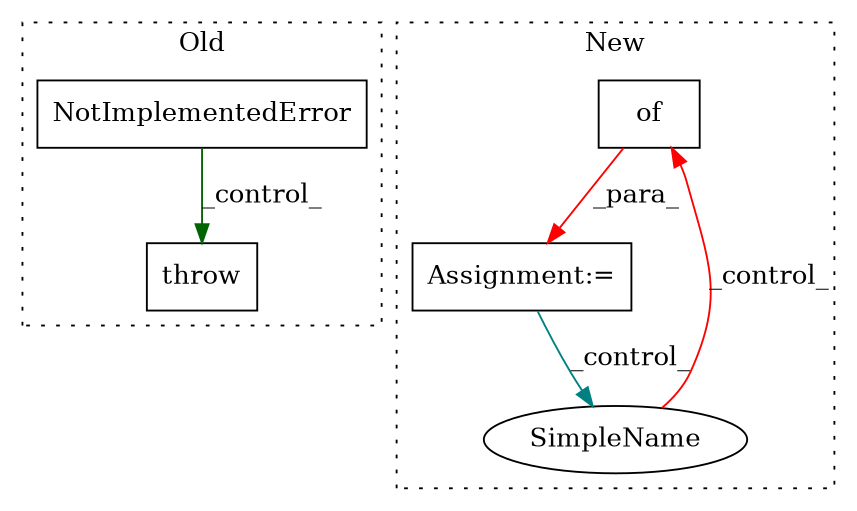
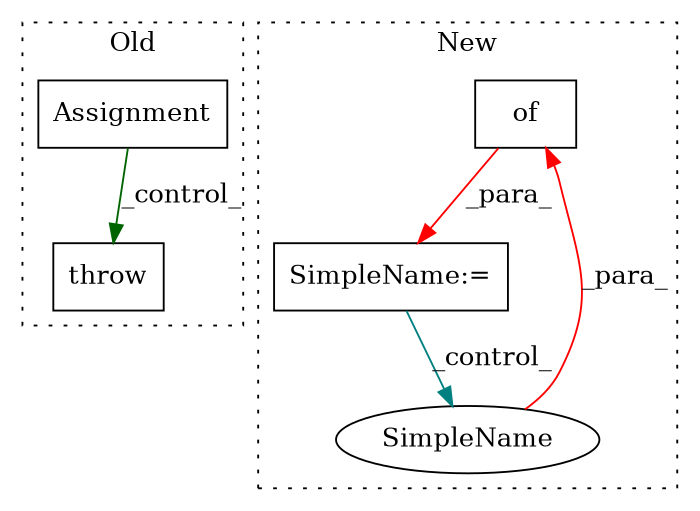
(202, 114) -> (133, 114)
(522, 277) -> (391, 277)
(769, 277) -> (625, 277)
